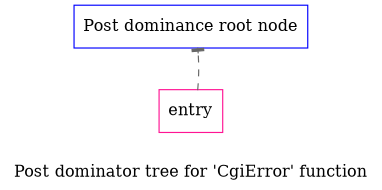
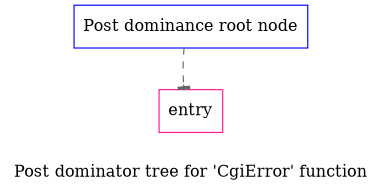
(199, 72) -> (183, 66)
